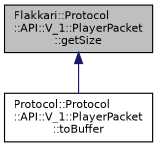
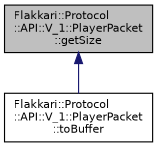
(79, 118) -> (79, 118)
